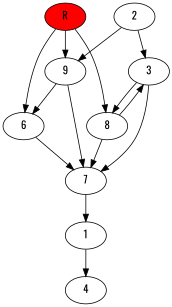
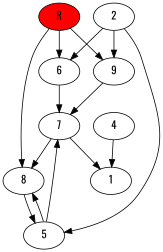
(149, 71) -> (44, 236)
(47, 96) -> (90, 41)
(98, 150) -> (44, 150)
(86, 259) -> (113, 150)
